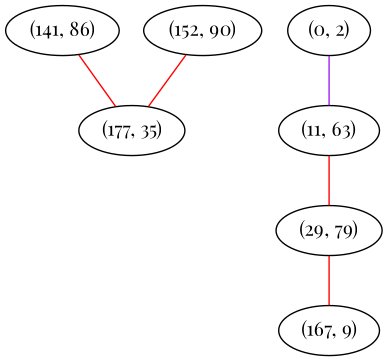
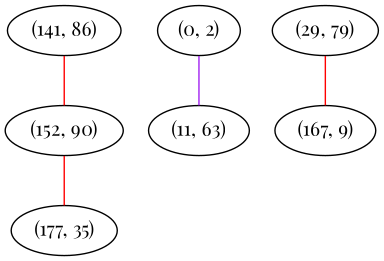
(97, 81) -> (64, 81)
(329, 181) -> none
